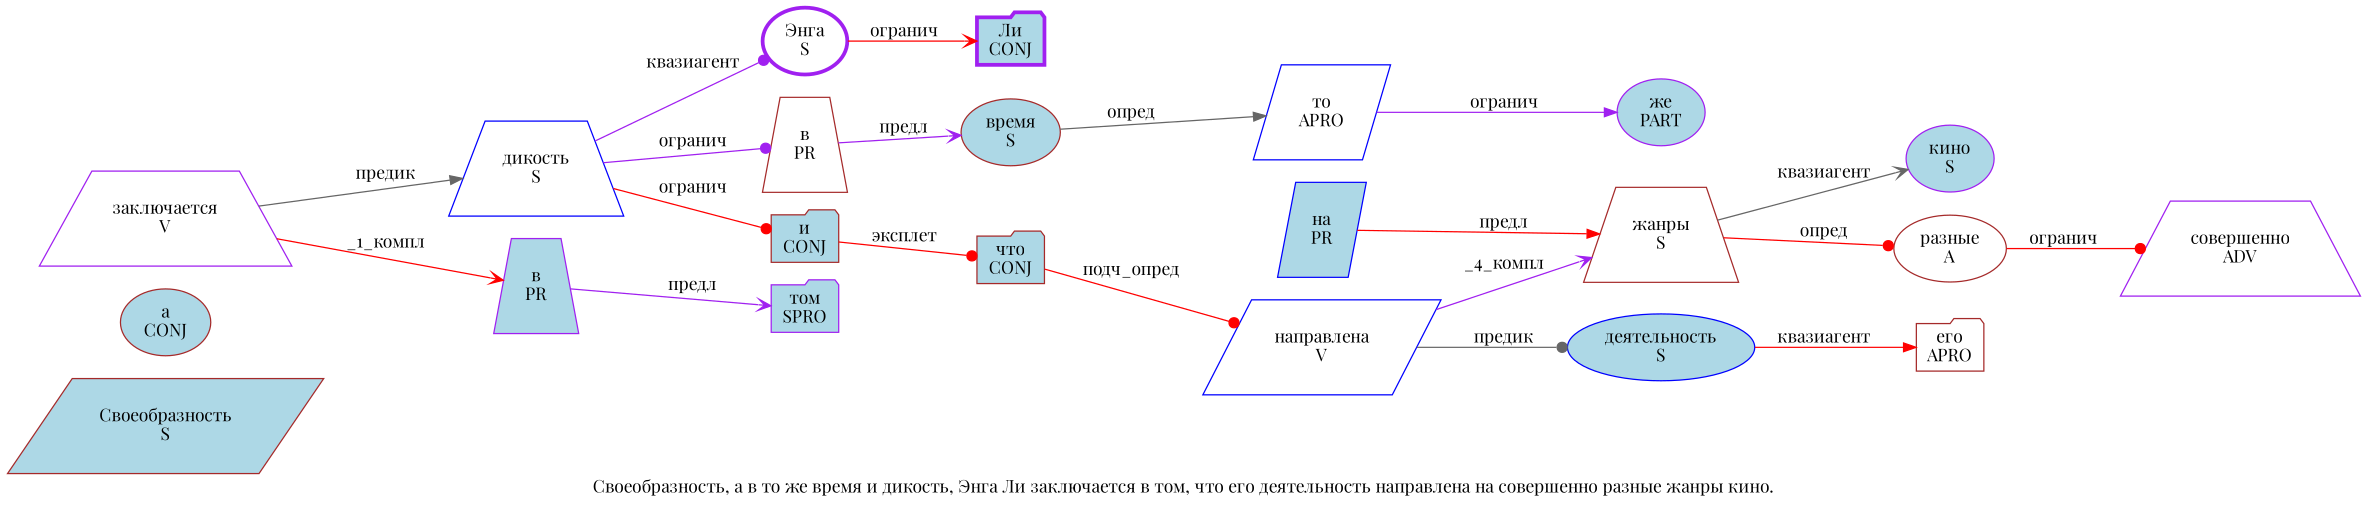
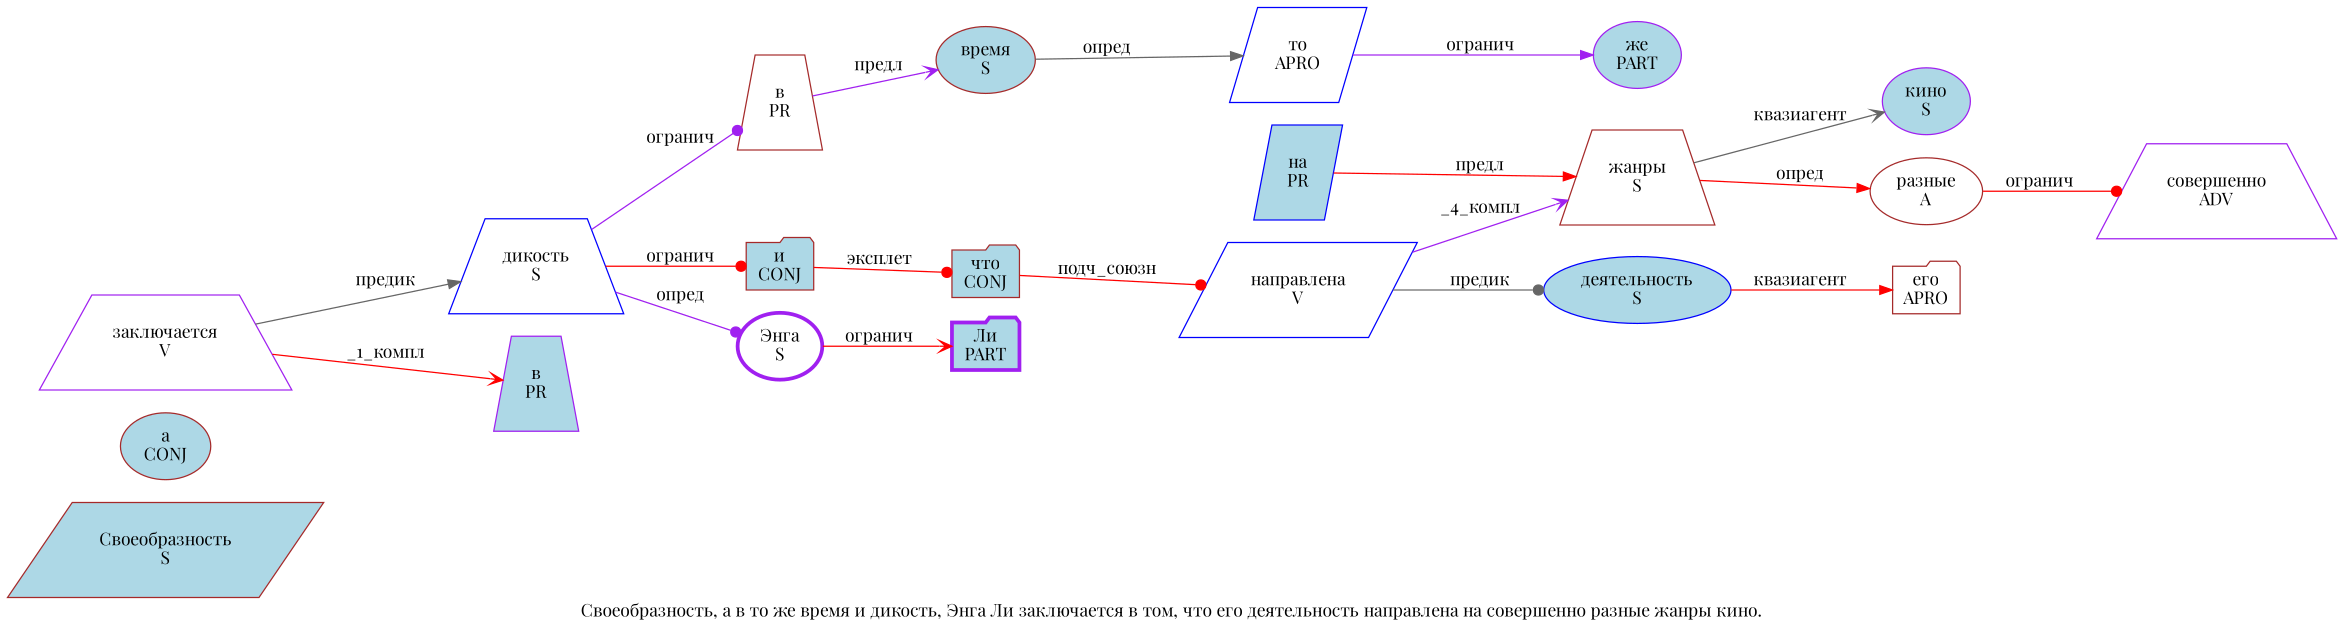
(1011, 41) -> (986, 346)
(693, 63) -> (681, 296)
(1803, 242) -> (1778, 184)
(1131, 270) -> (1107, 269)
(805, 309) -> none
